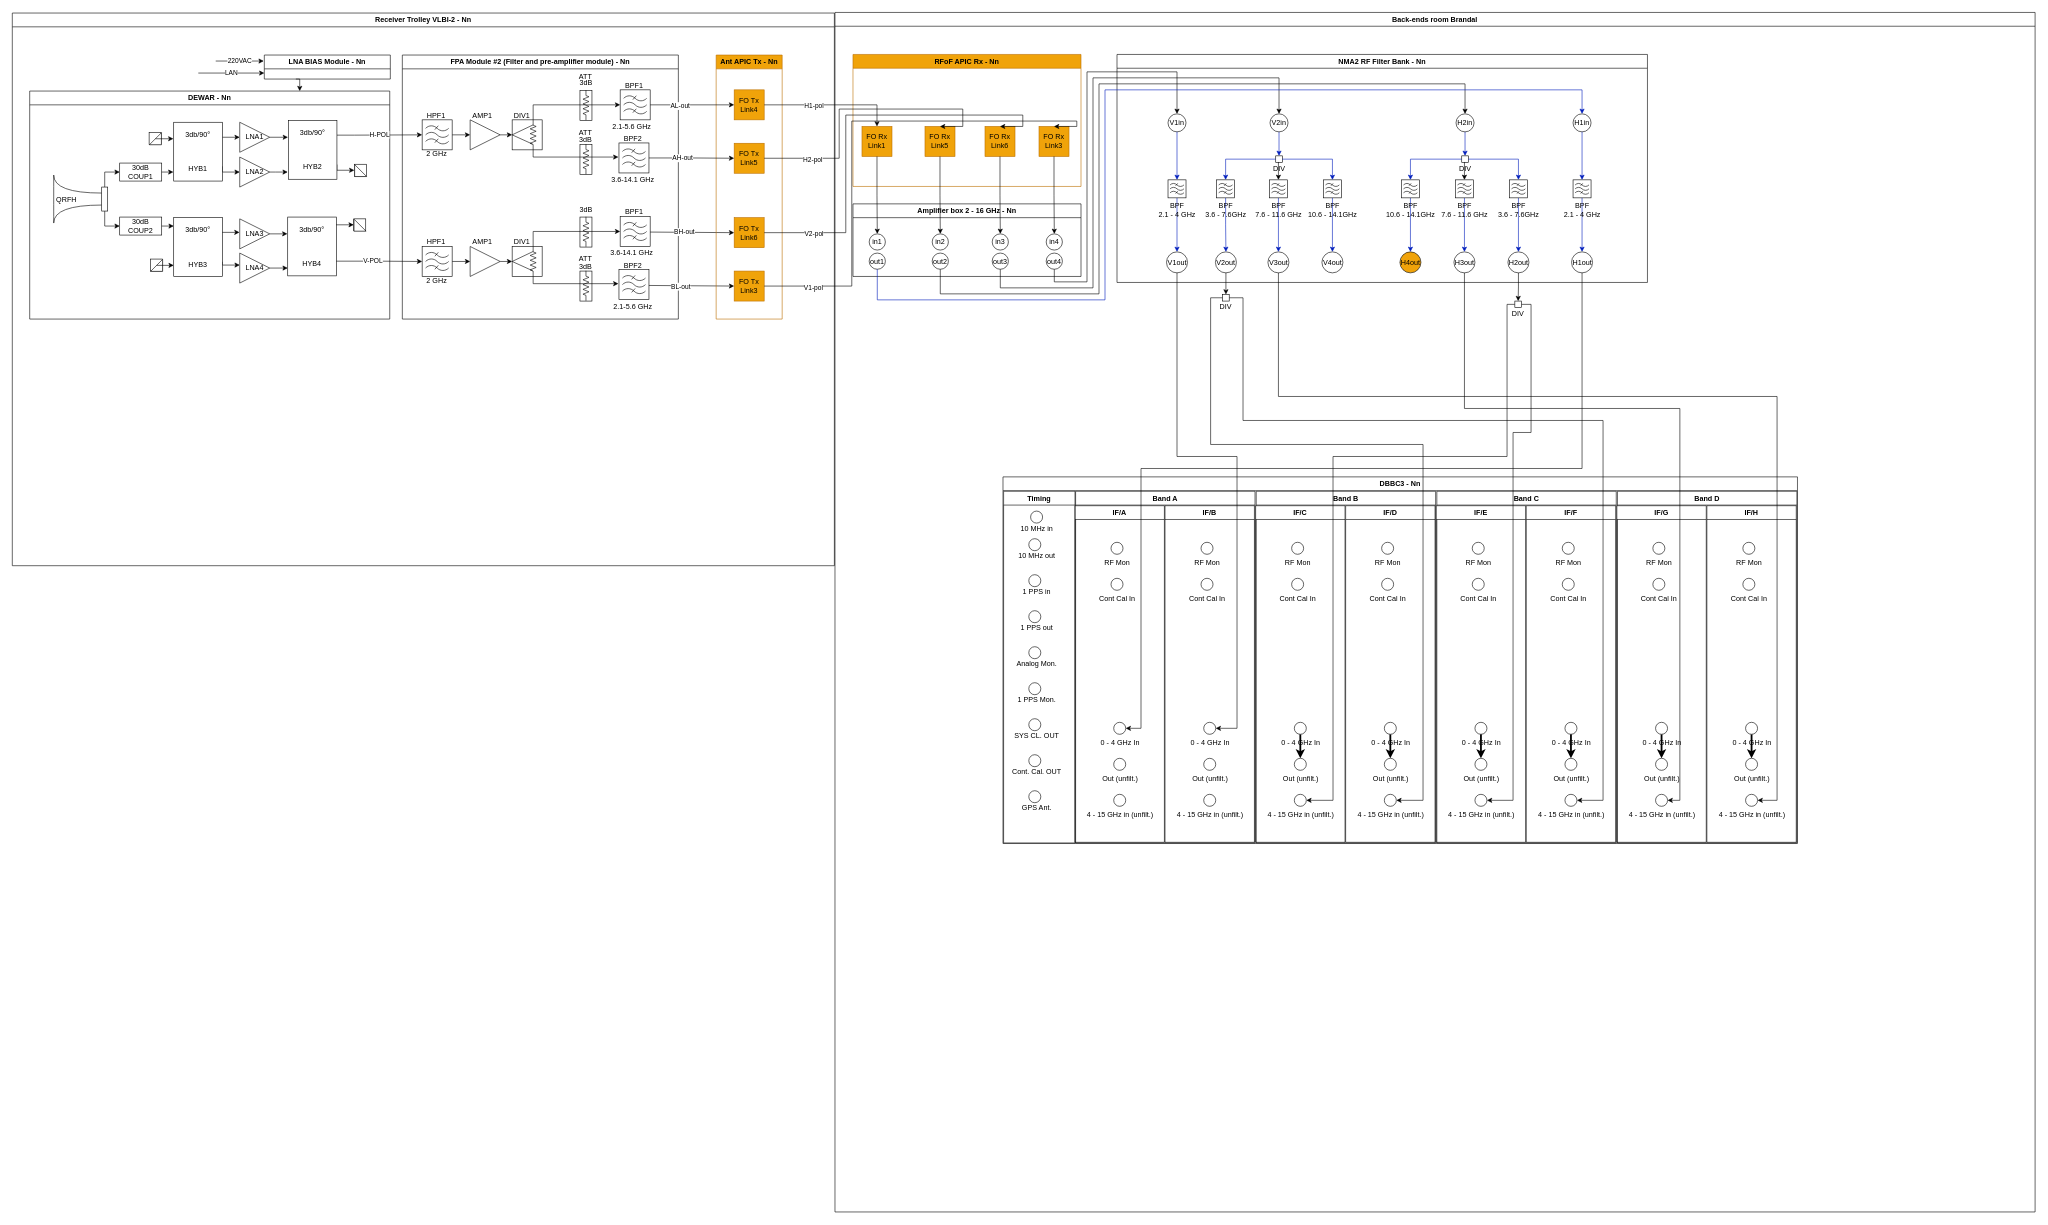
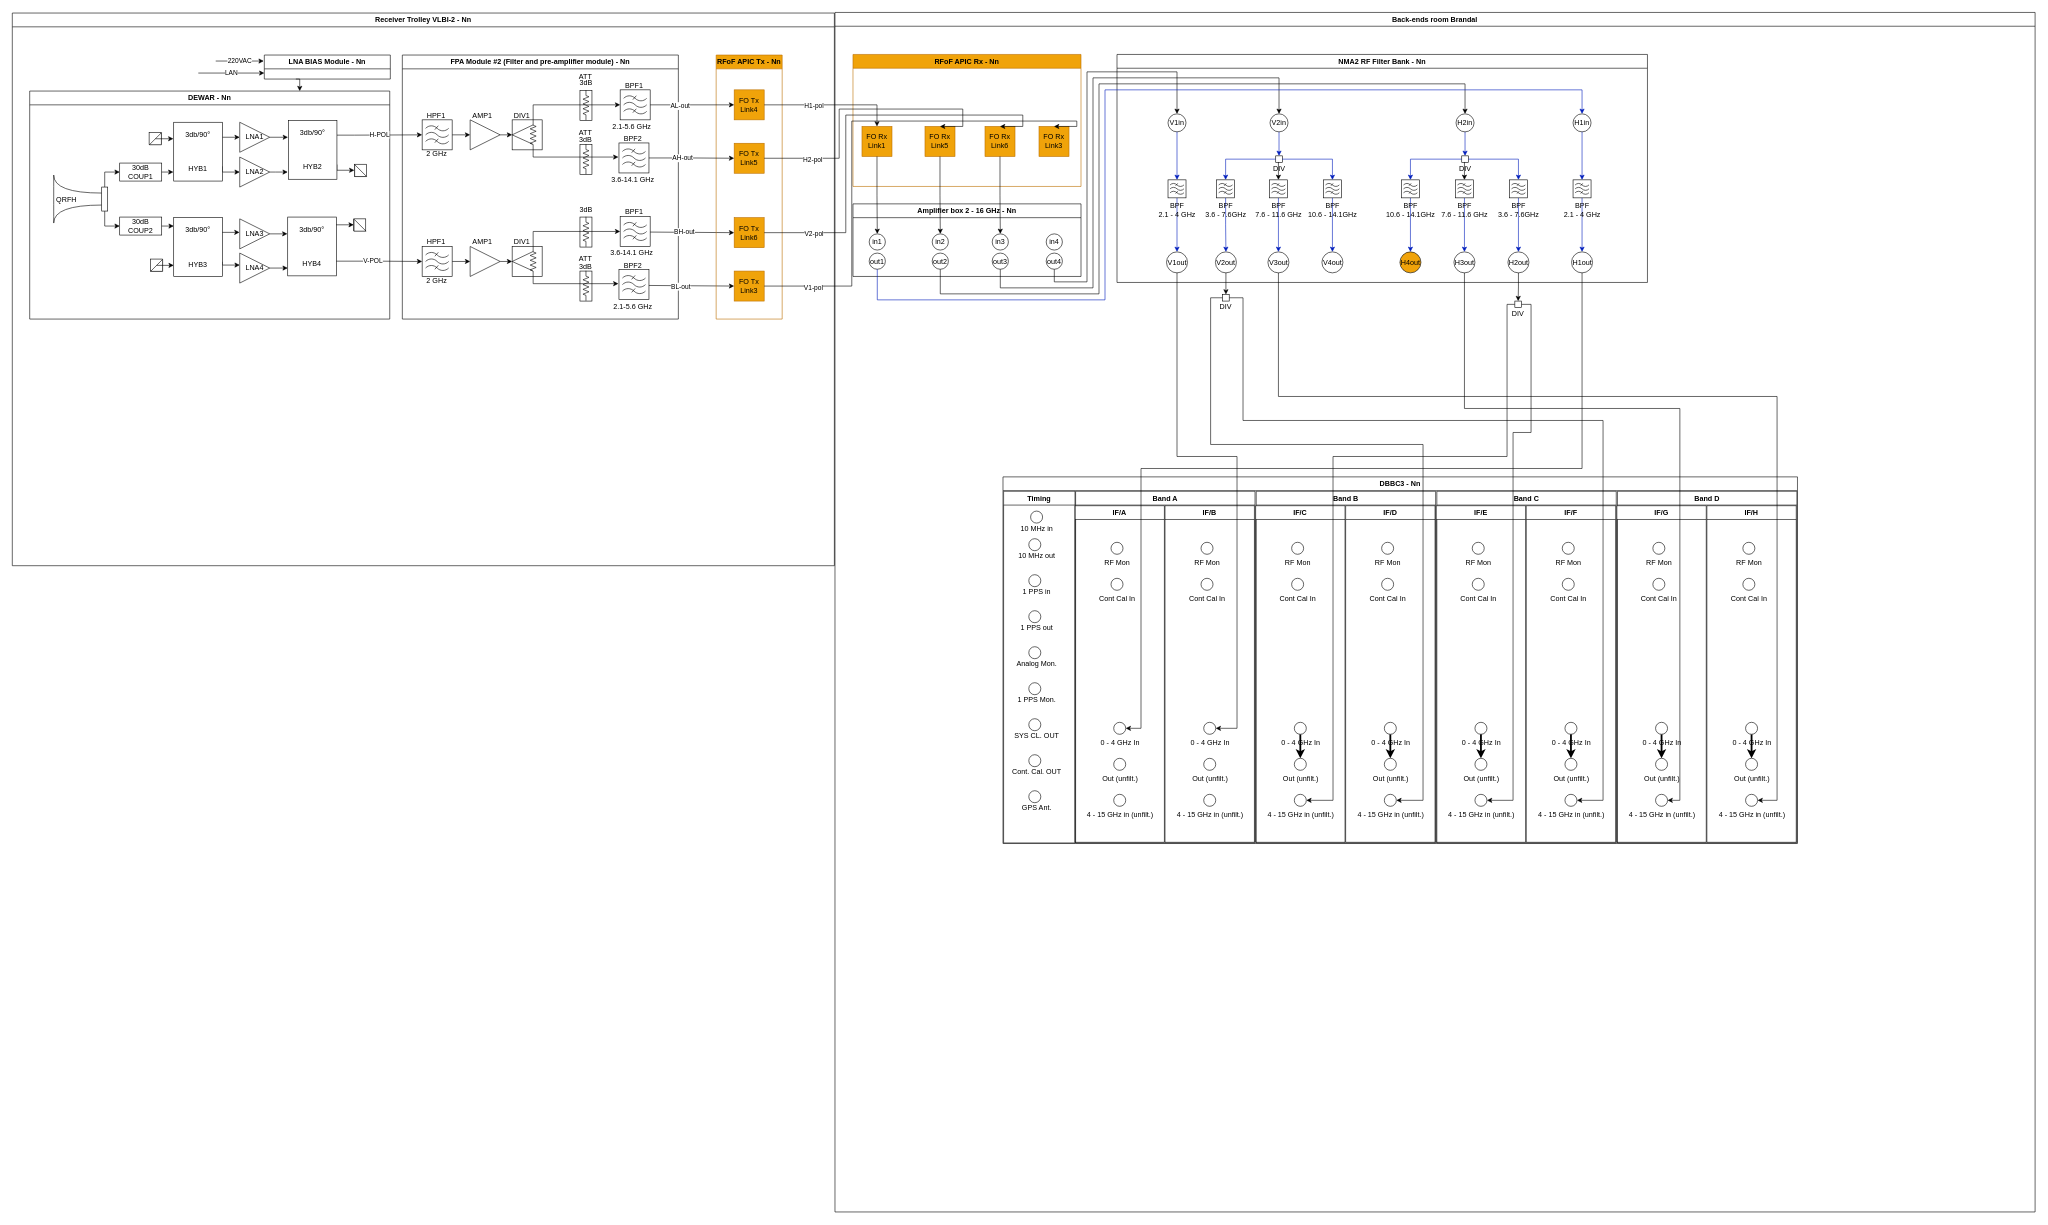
(749, 62) -> (749, 62)
(1054, 228) -> none
